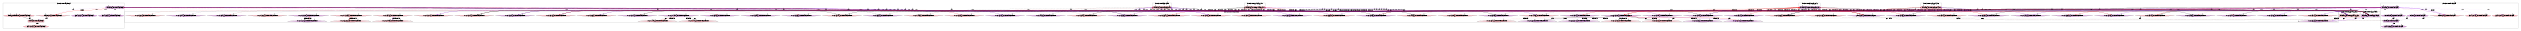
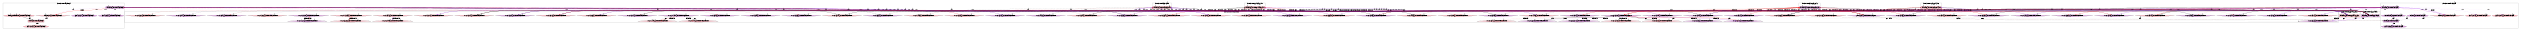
(1028, 10) -> (1028, 10)
